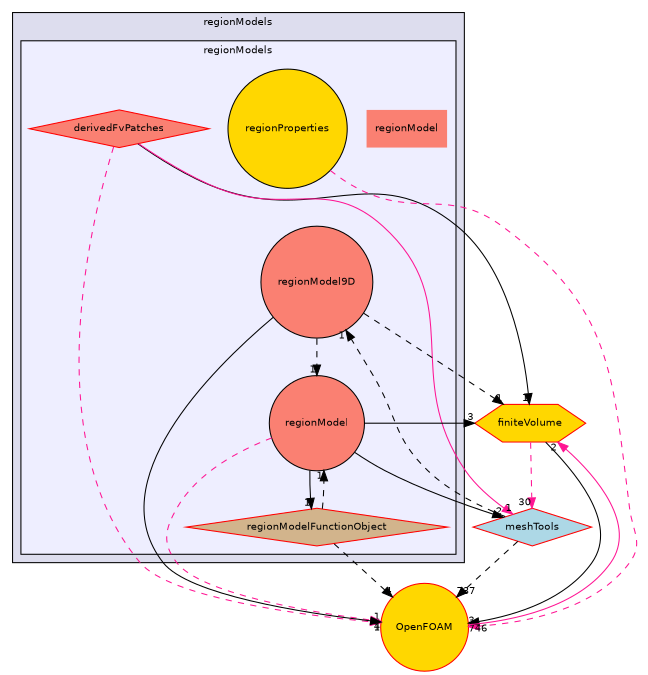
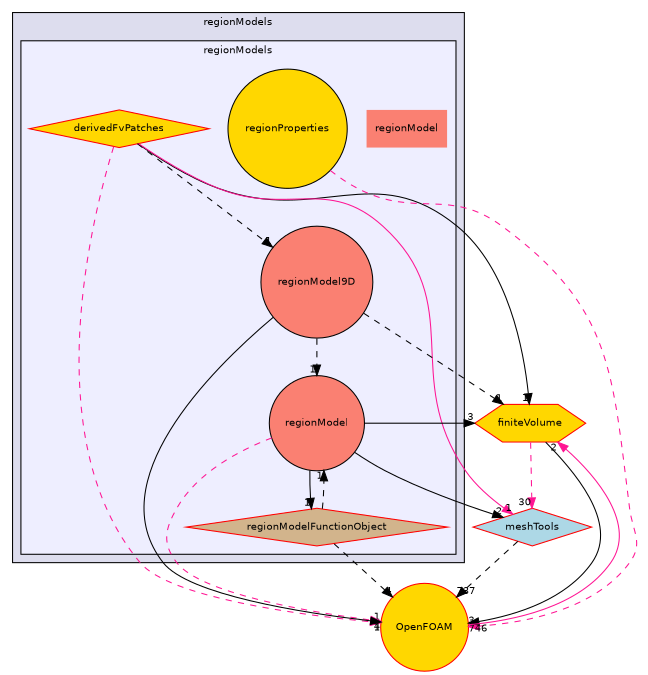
(119, 129) -> (119, 129)
(408, 447) -> (201, 192)
